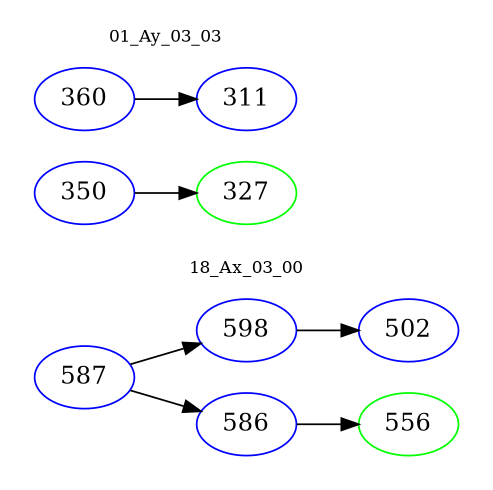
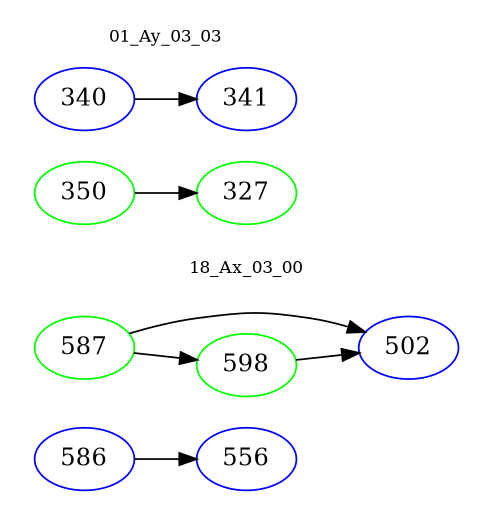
(85, 99) -> (85, 99)
(247, 99) -> (247, 99)
(85, 193) -> (85, 193)
(247, 330) -> (247, 365)
(85, 377) -> (85, 348)
(157, 398) -> (238, 314)
(409, 424) -> (247, 459)
